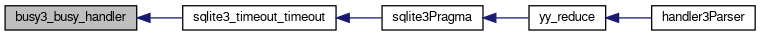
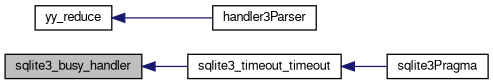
(71, 18) -> (73, 66)
(512, 18) -> none
